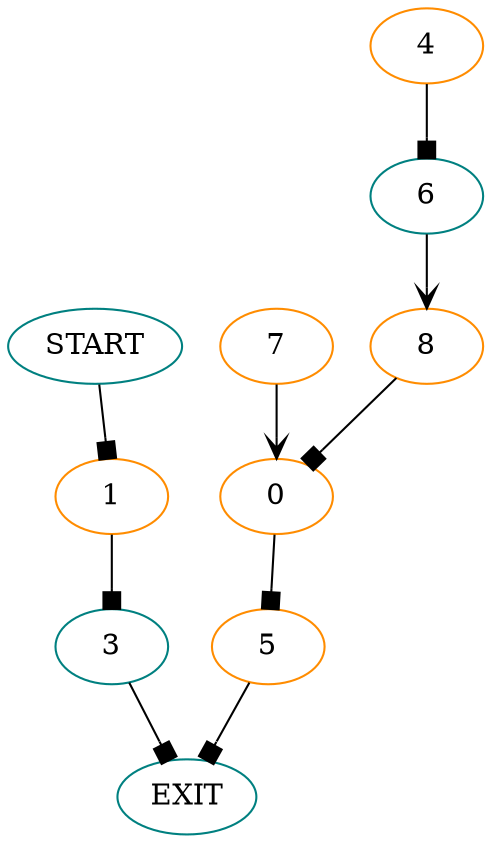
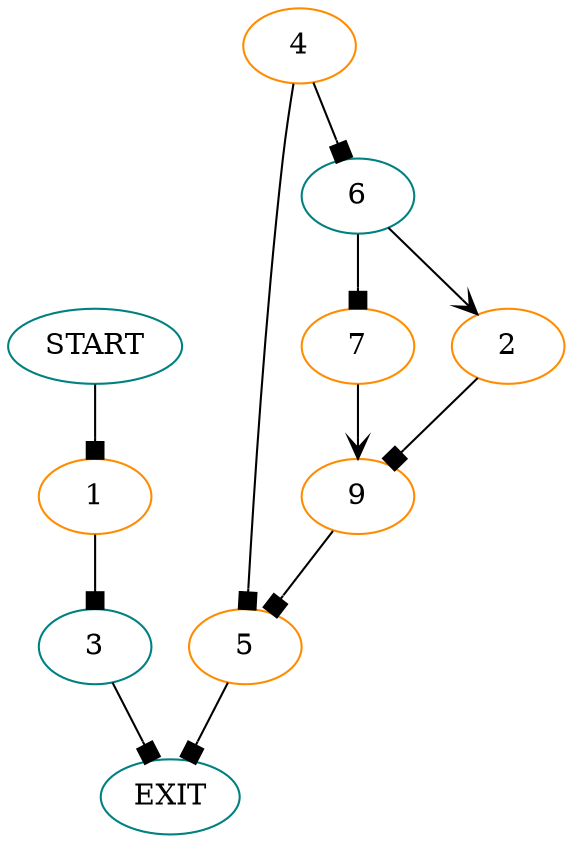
none -> (358, 261)
none -> (266, 335)
(427, 346) -> (508, 346)
(277, 496) -> (358, 496)
